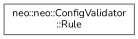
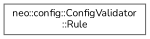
(69, 19) -> (75, 19)
